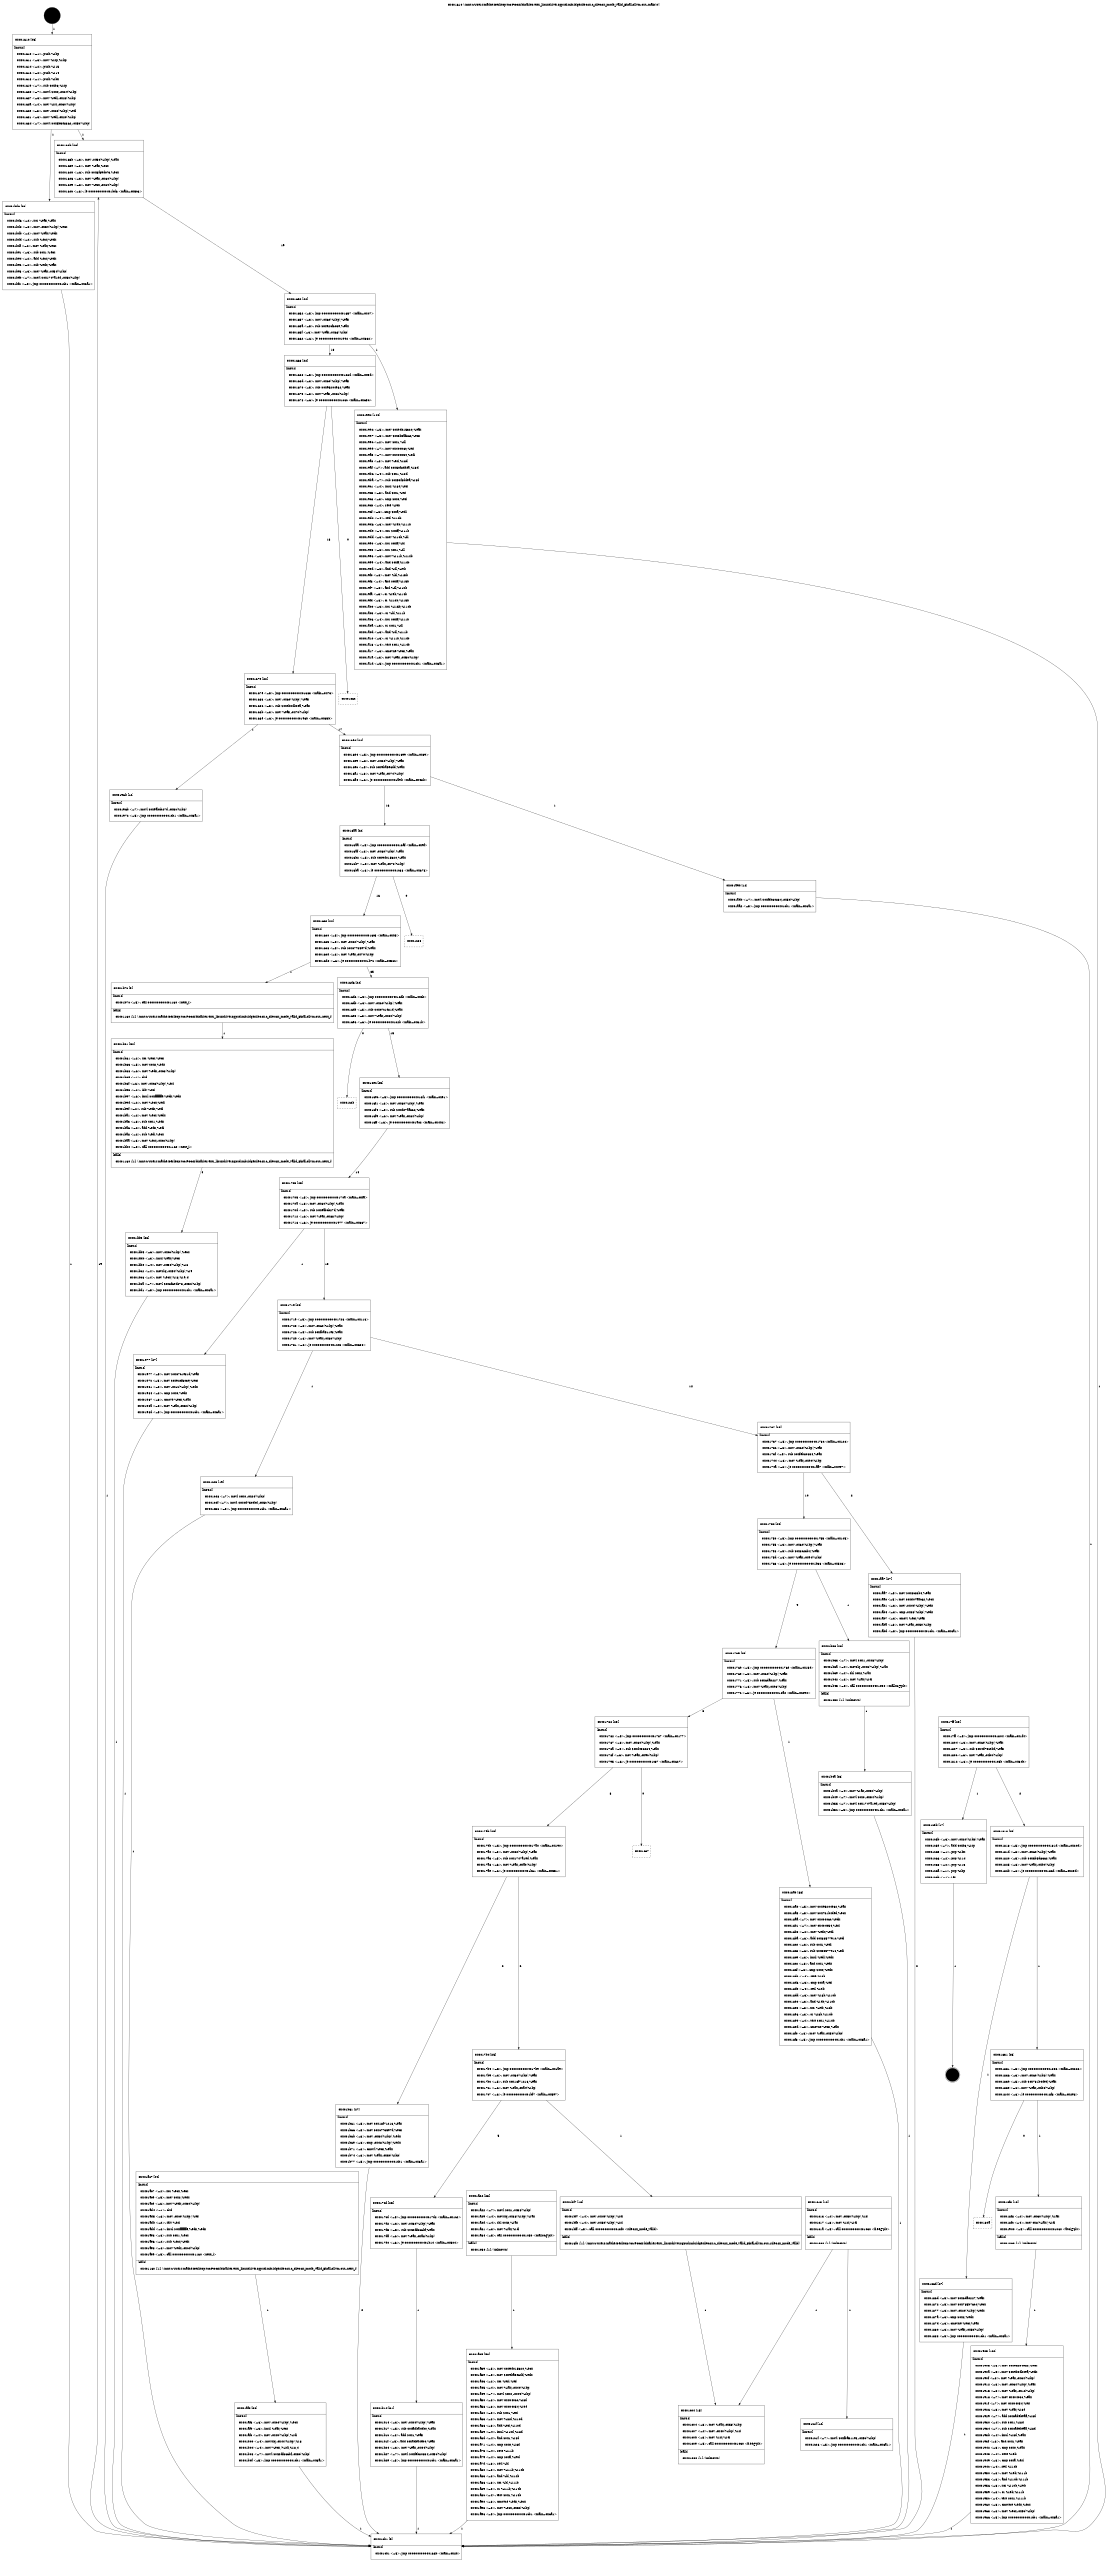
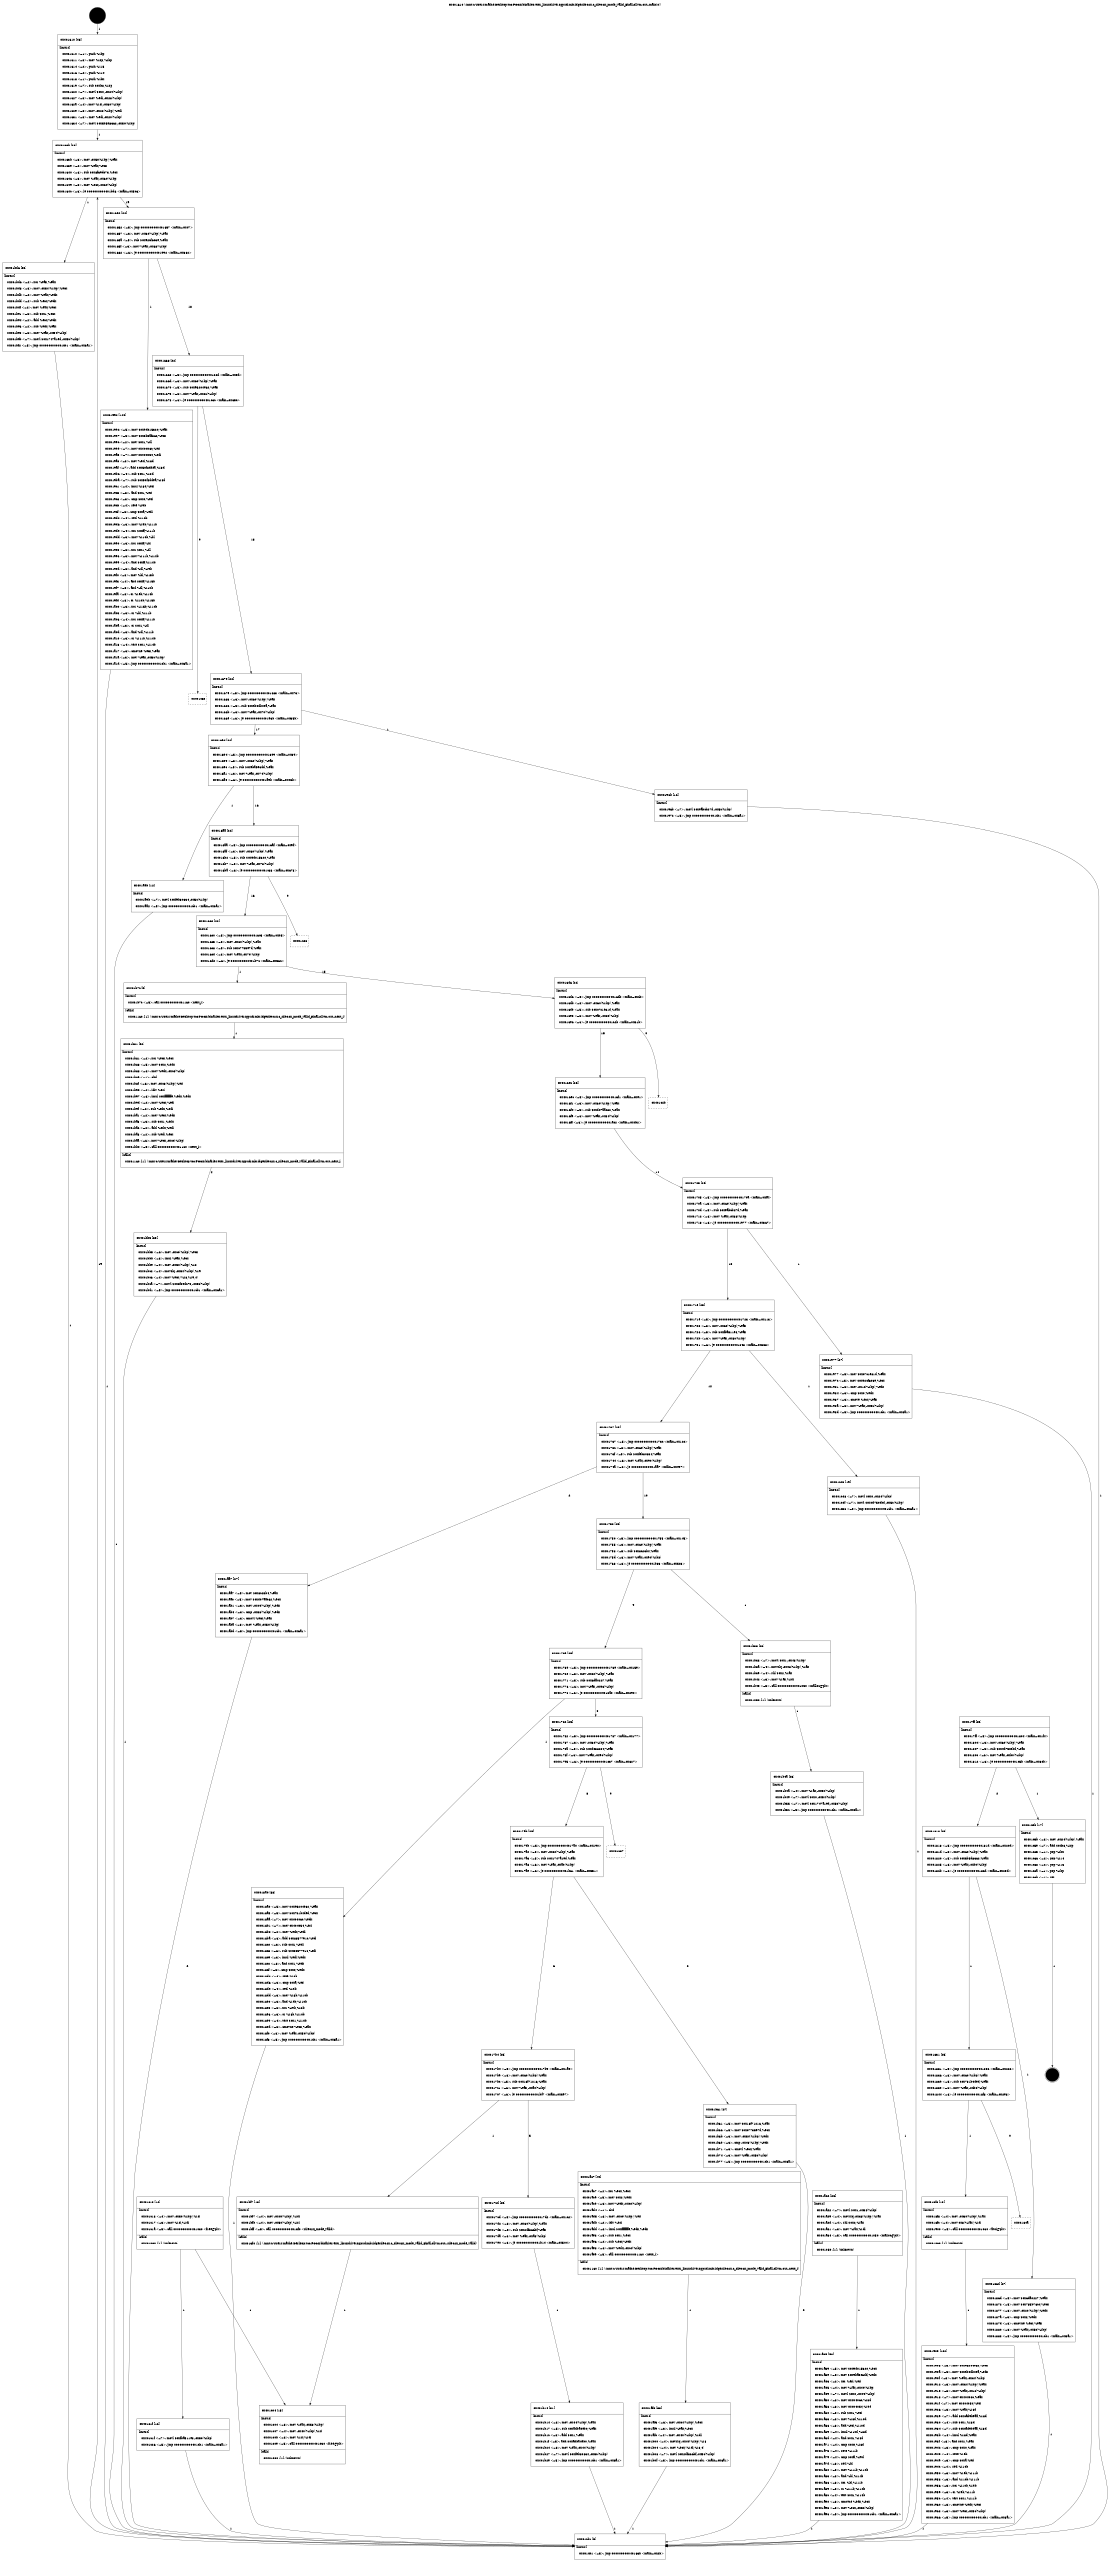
(50, 164) -> (76, 229)
(372, 972) -> (323, 972)
none -> (343, 2540)
